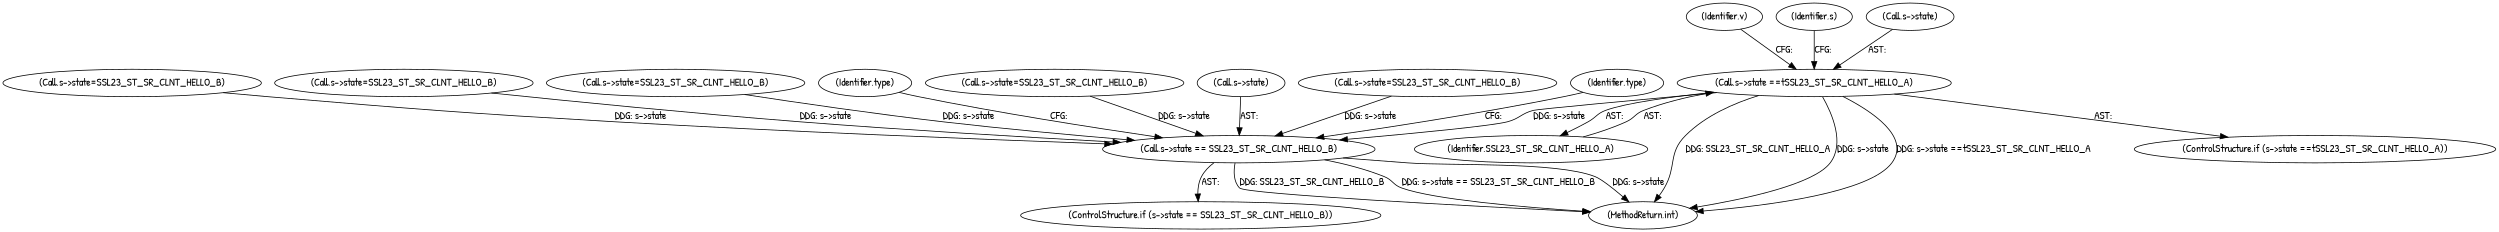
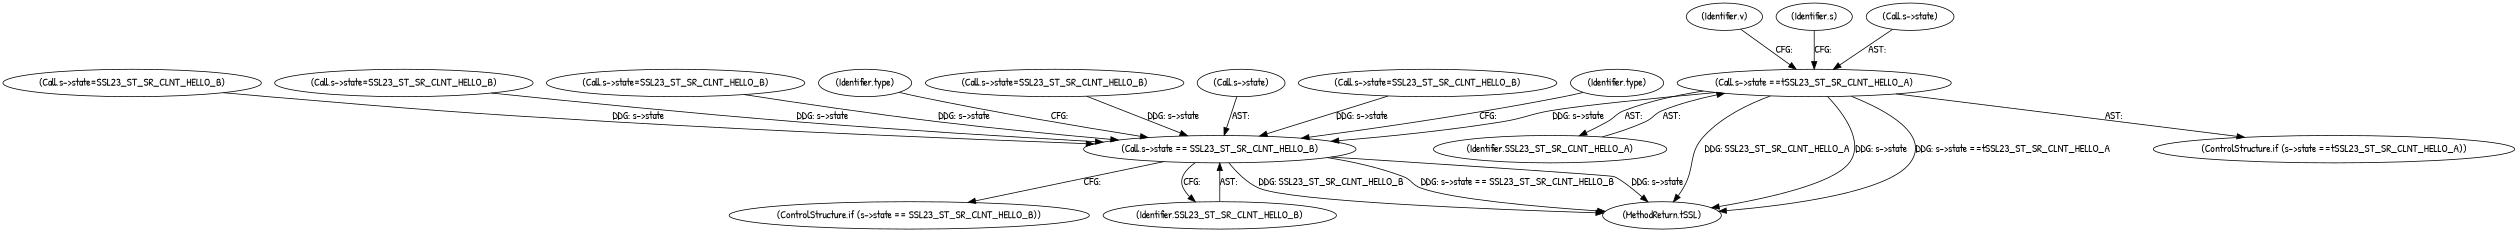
(1212, 182) -> (1093, 182)
none -> (1220, 215)
(1643, 215) -> (1662, 215)
